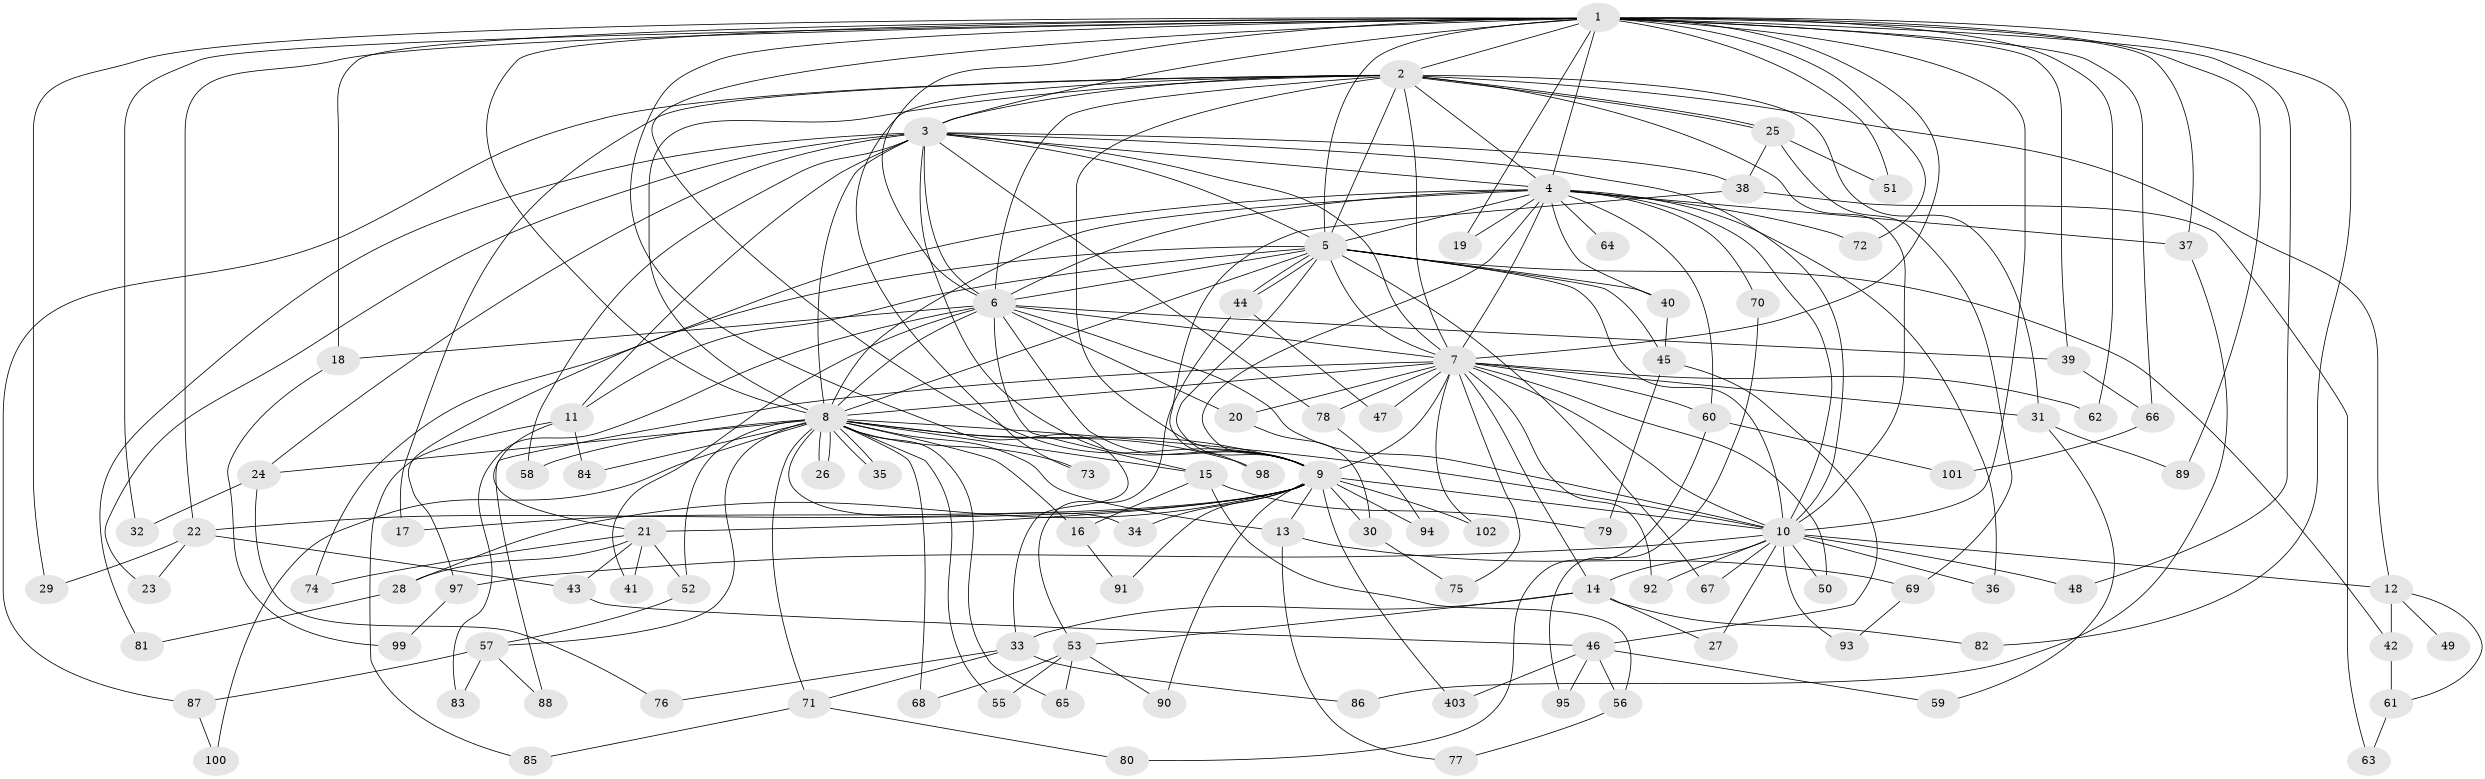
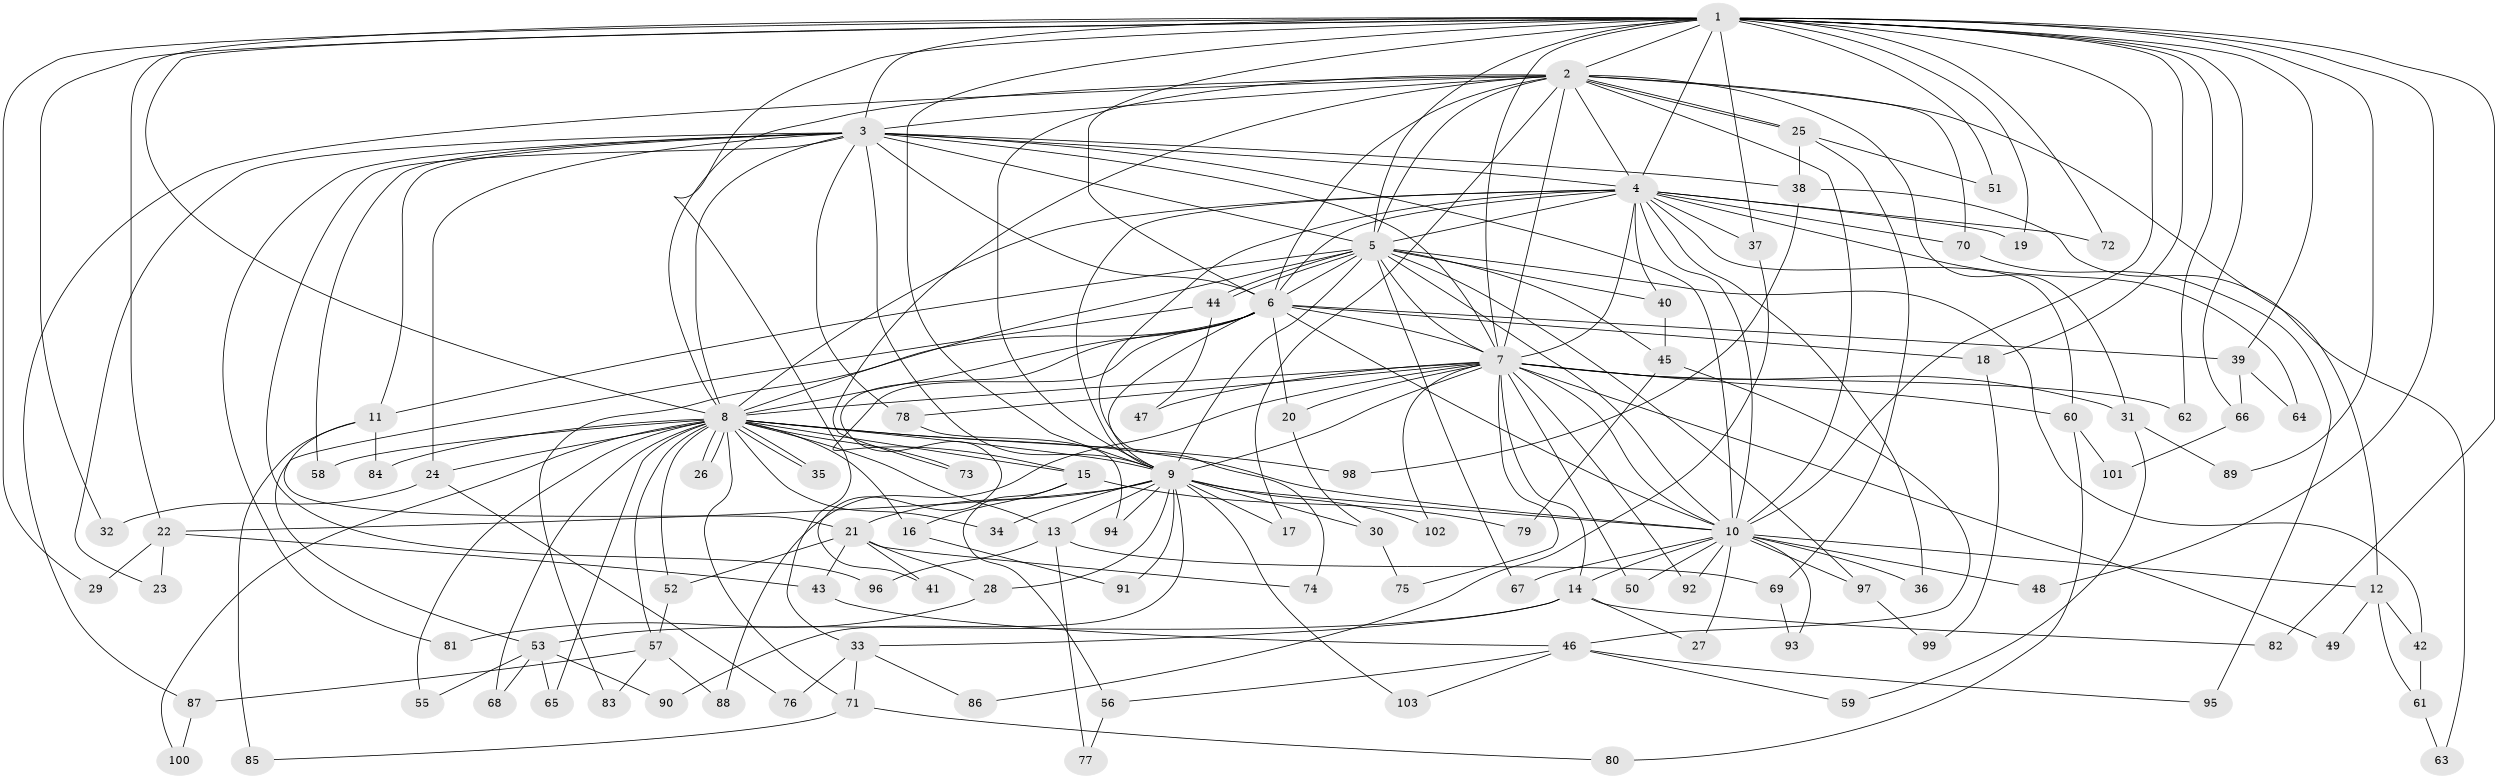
none -> (1935, 122)
none -> (2269, 389)
none -> (1919, 500)
none -> (876, 589)
(1455, 704) -> (1408, 704)
